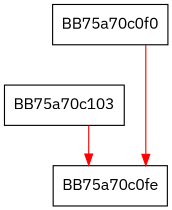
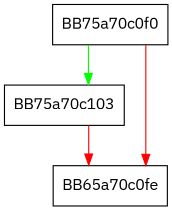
none -> (88, 59)
(110, 186) -> (110, 186)
